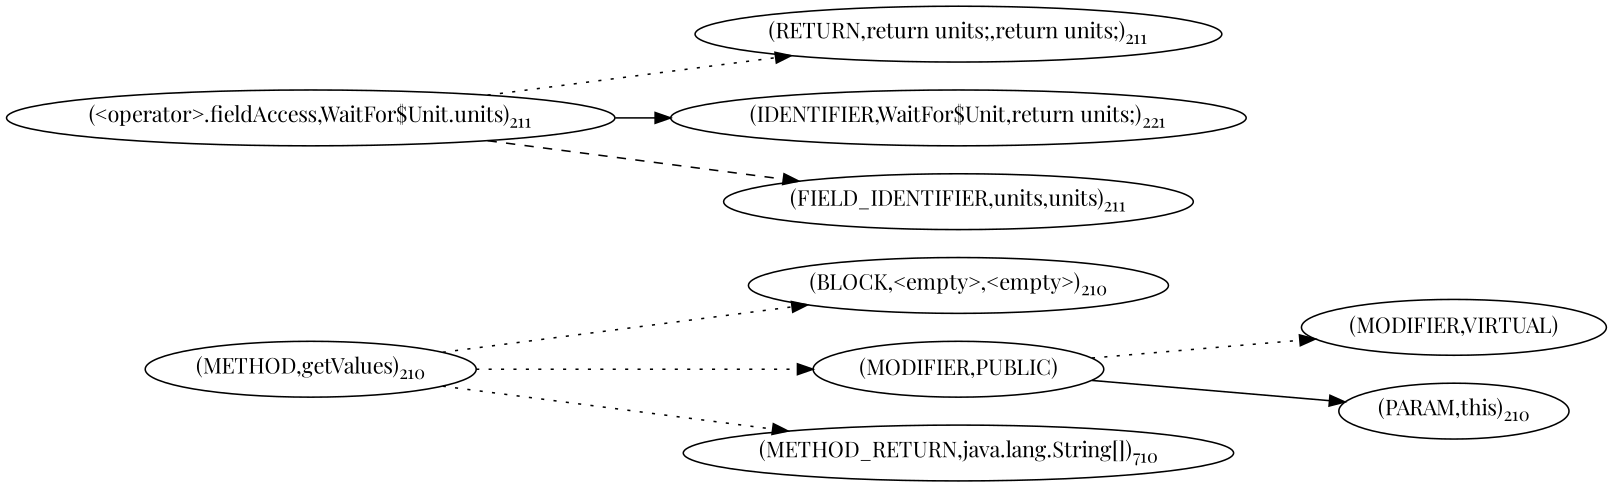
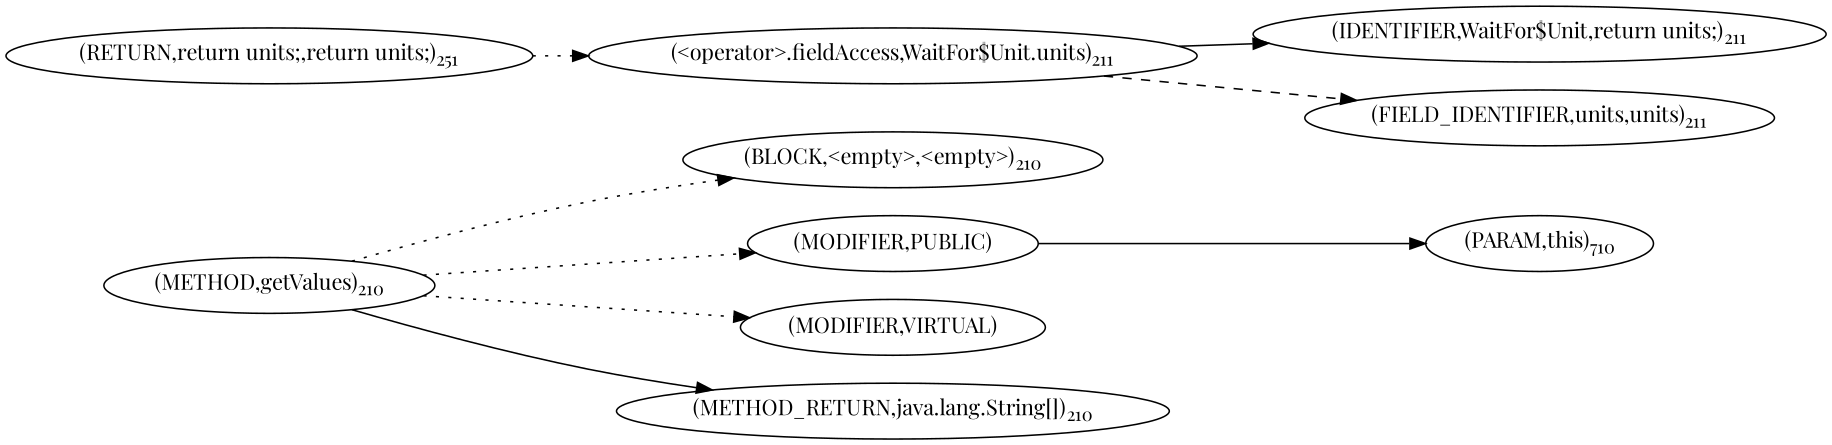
(1137, 32) -> (448, 54)
(632, 76) -> (553, 56)
(1155, 116) -> (1736, 32)
(1196, 349) -> (579, 306)
(607, 408) -> (523, 355)
(1517, 409) -> (1602, 241)
(1145, 451) -> (1080, 409)
